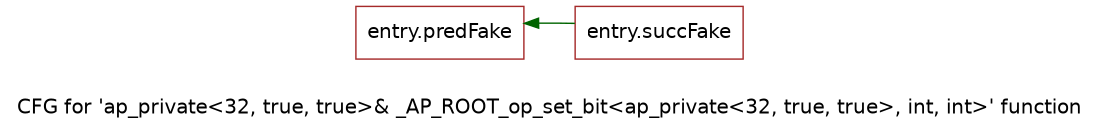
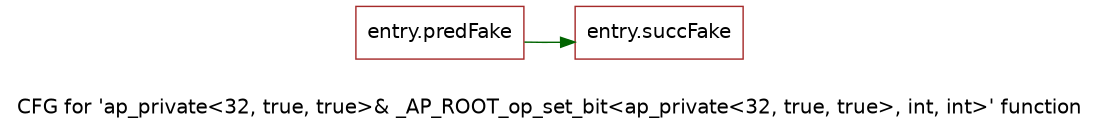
(557, 23) -> (542, 42)
